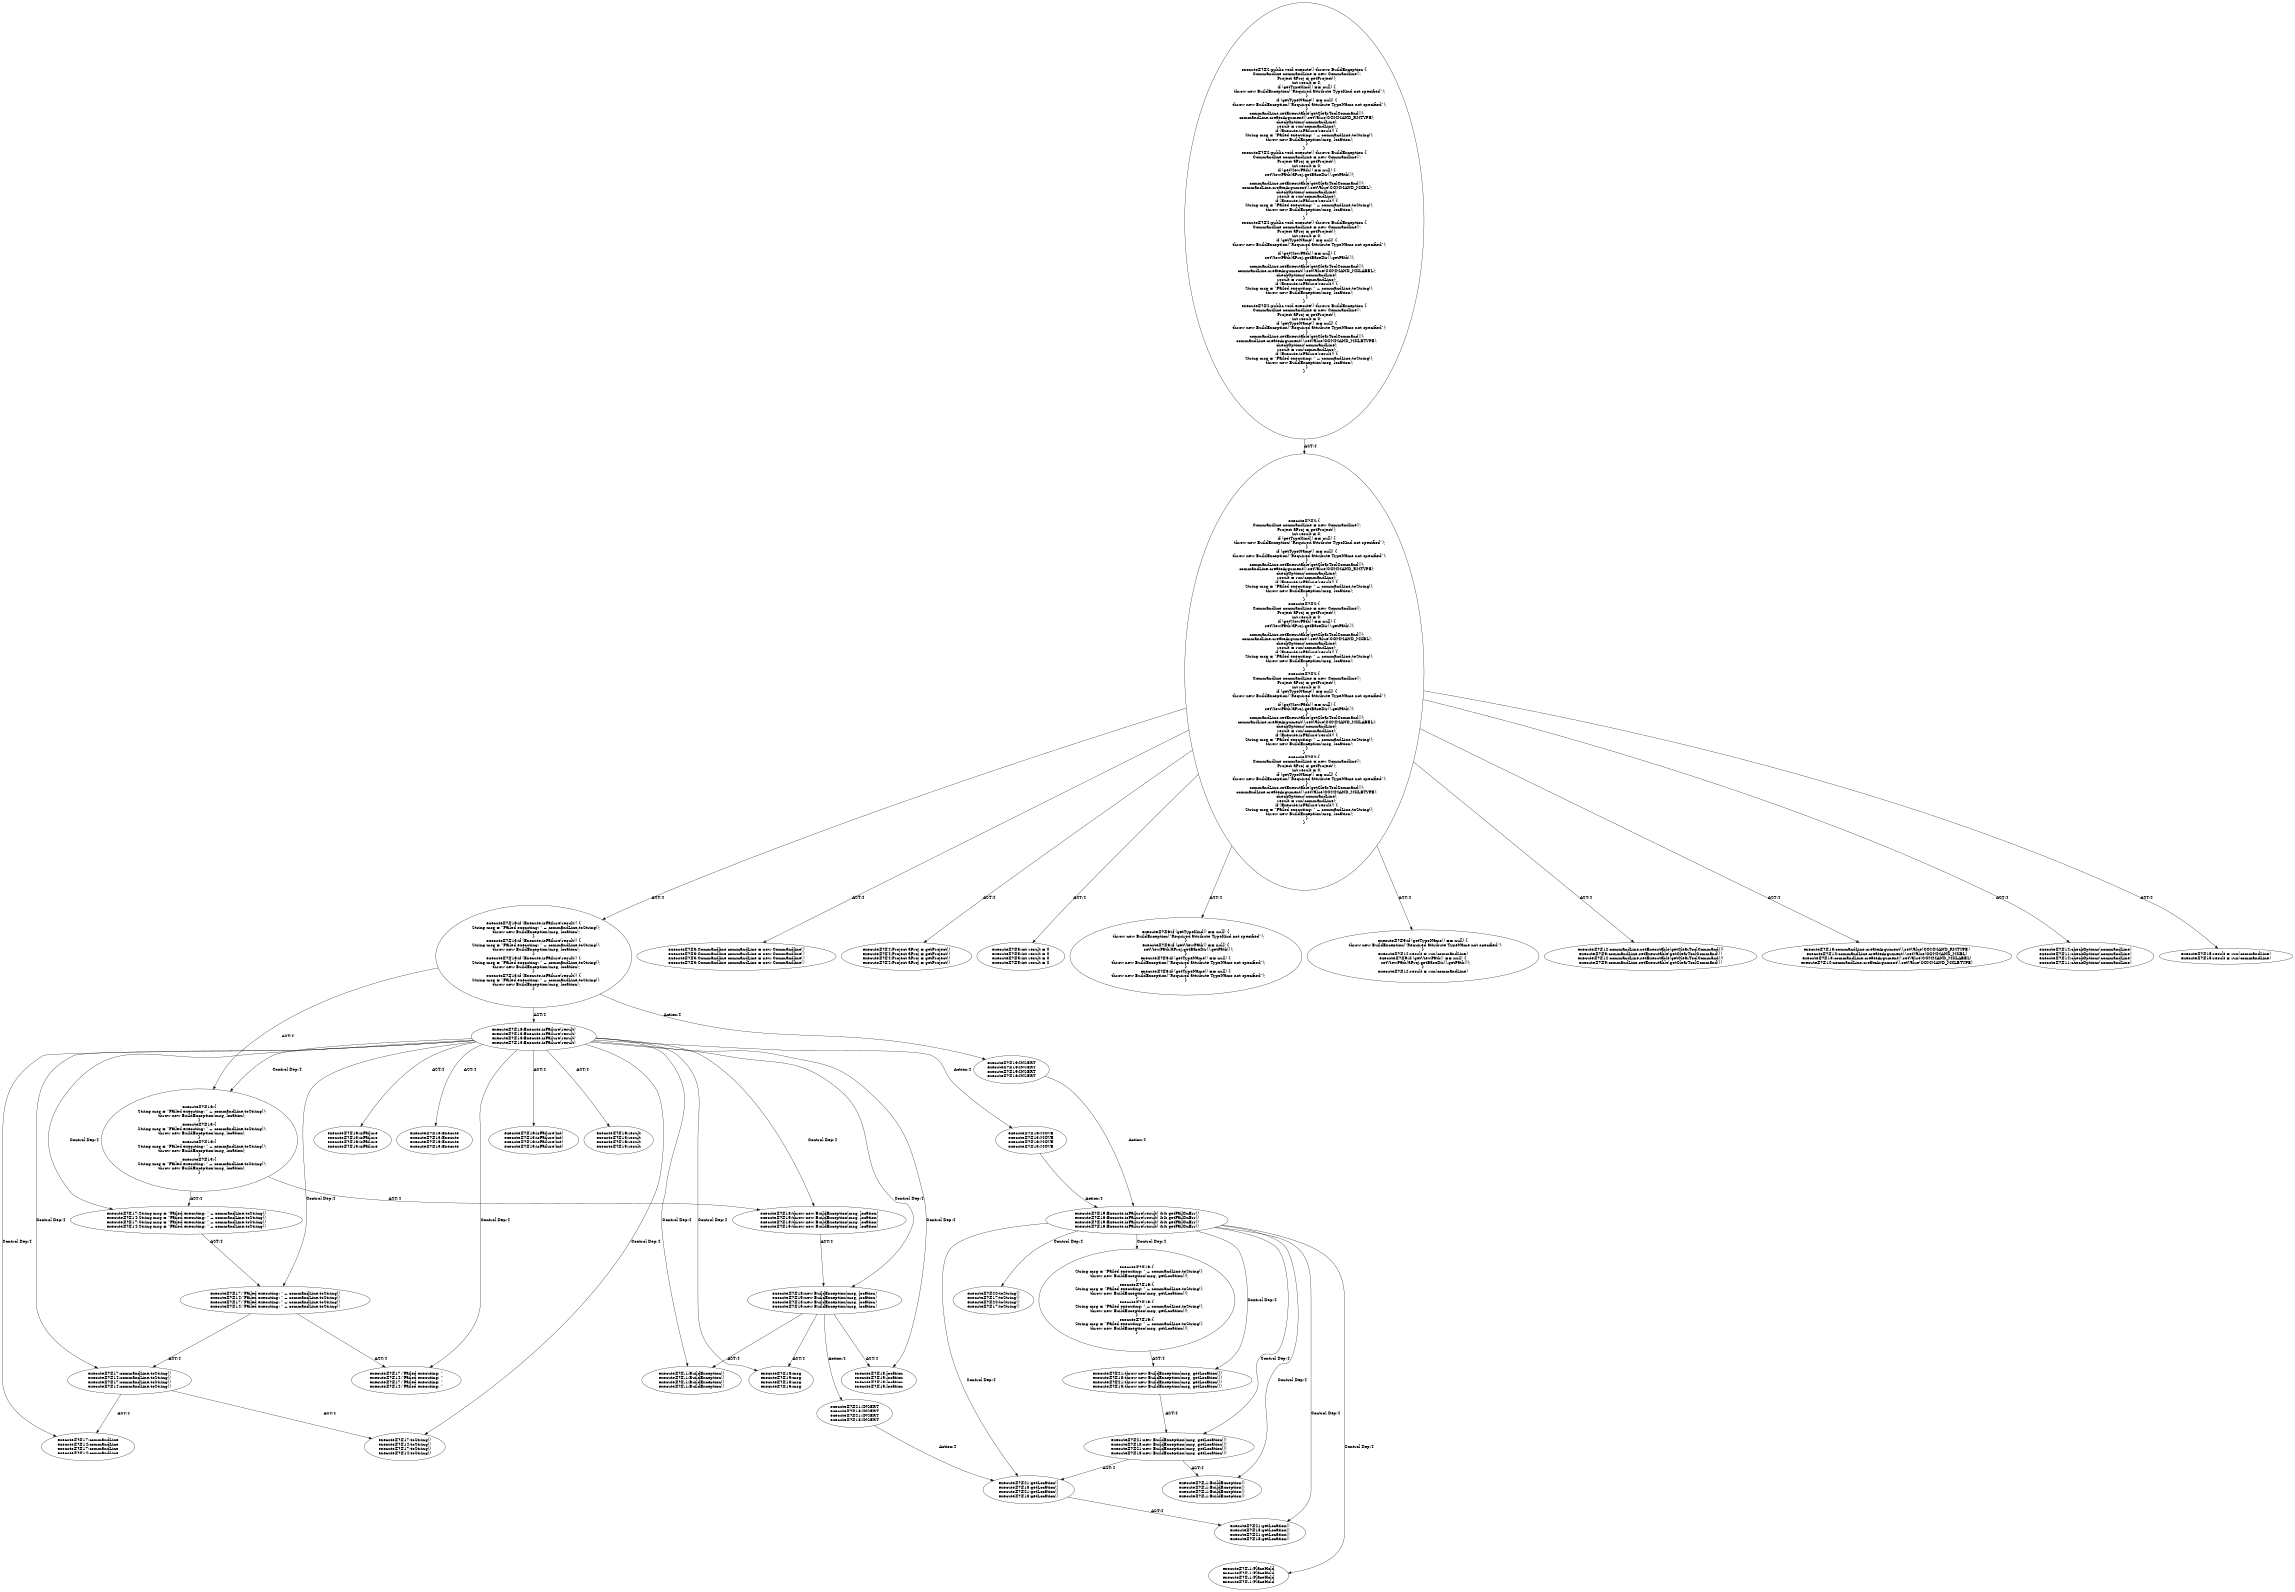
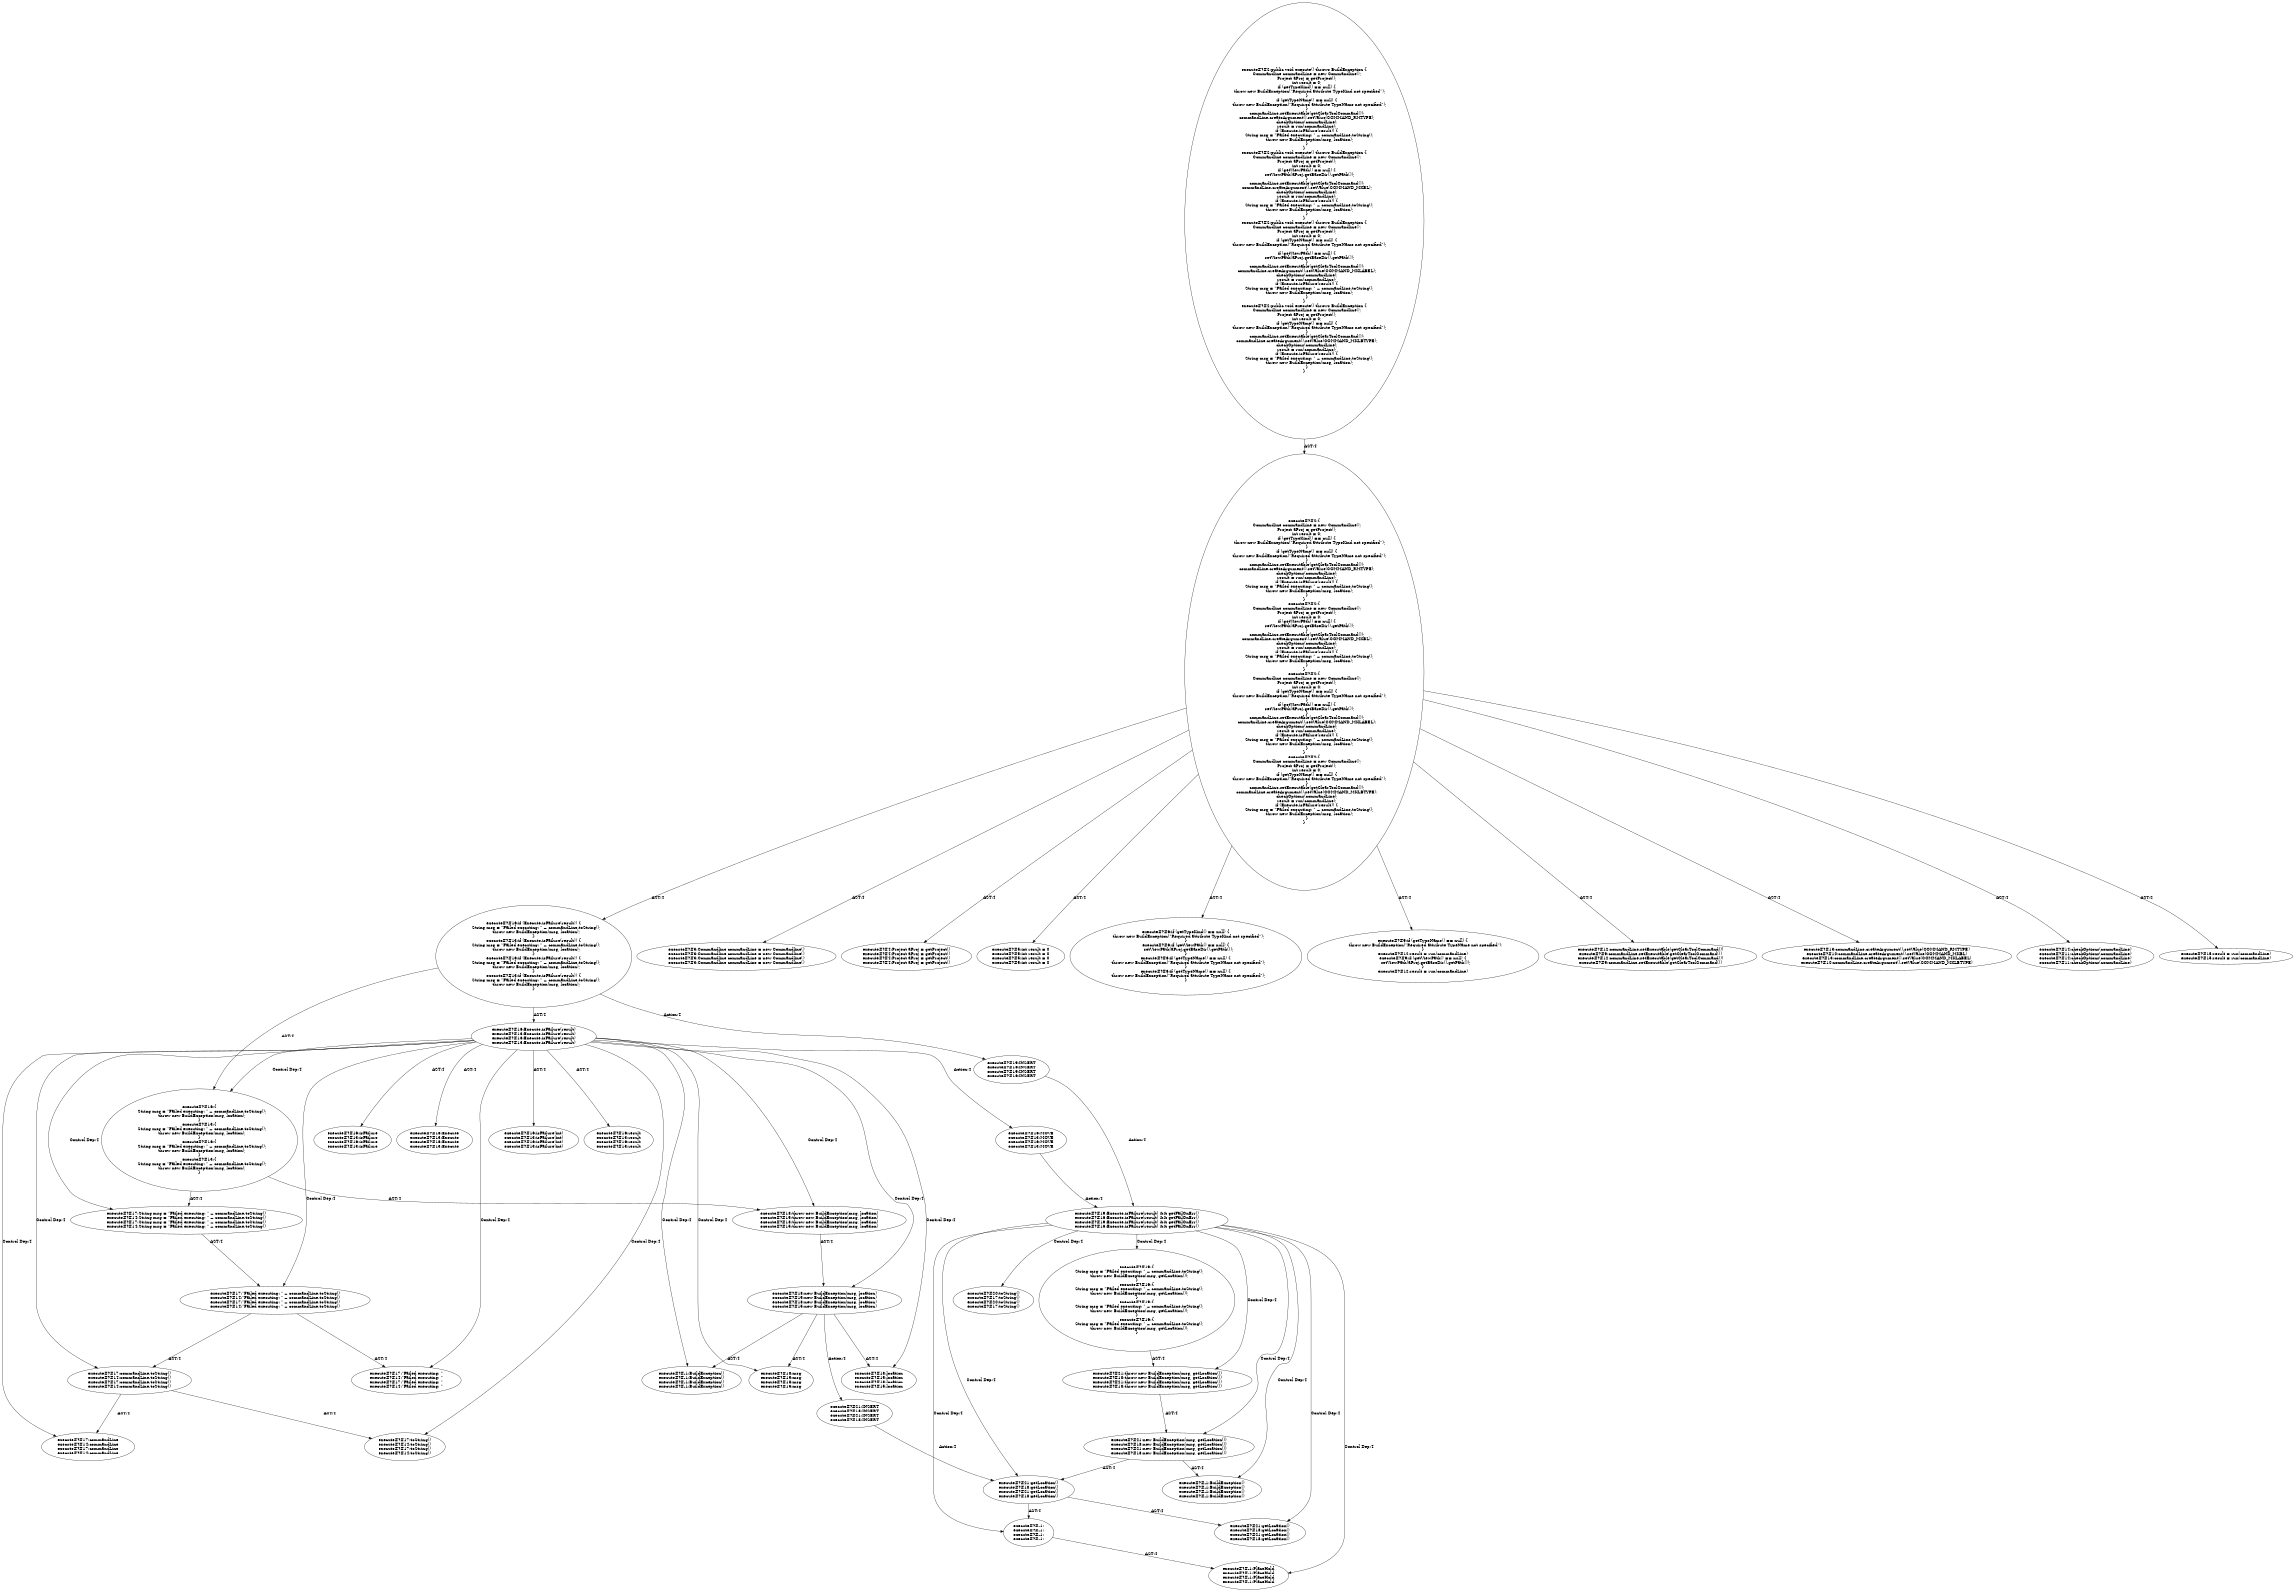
none -> (1029, 1533)
